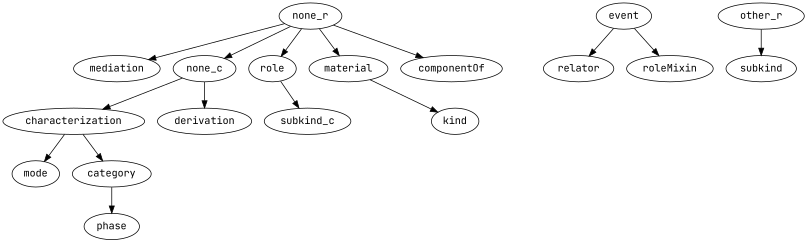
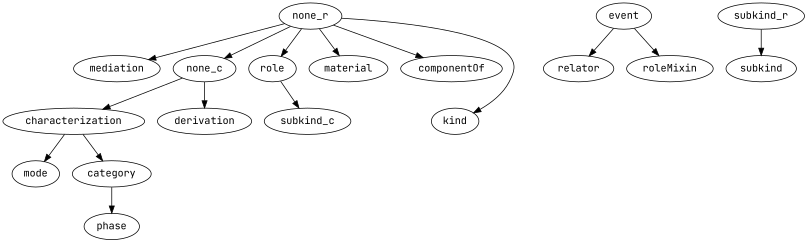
(761, 16) -> (761, 16)
(401, 94) -> (462, 34)
